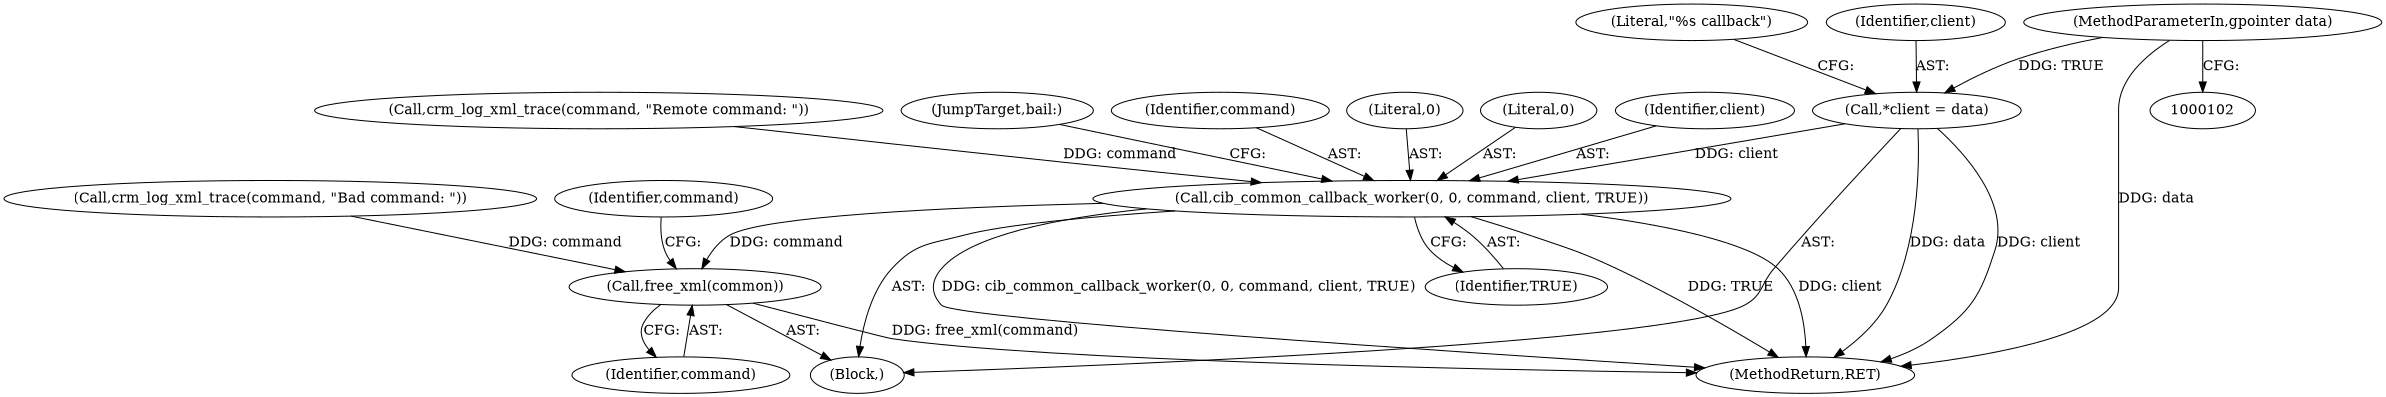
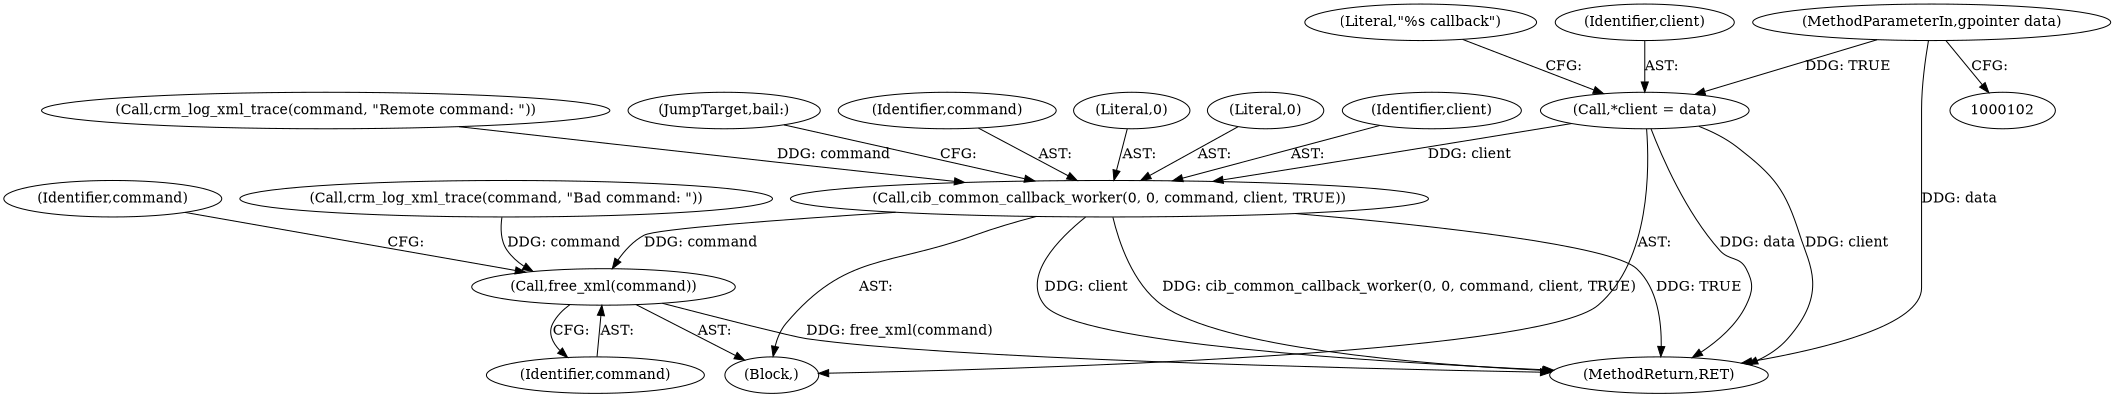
(695, 287) -> (604, 287)
(1516, 287) -> none
